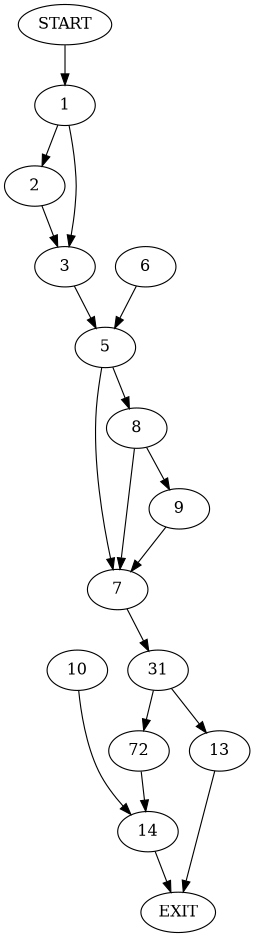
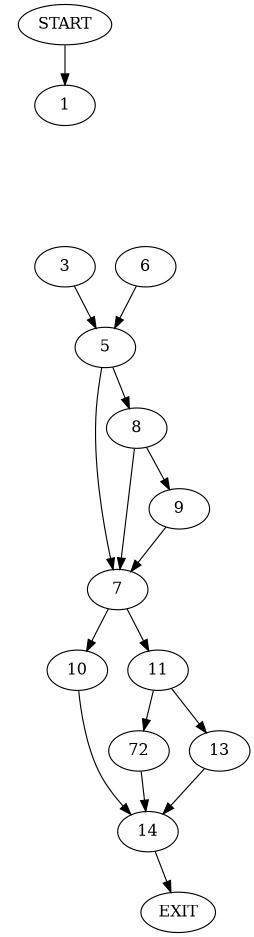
(76, 180) -> none
(35, 186) -> none
none -> (100, 625)
(158, 670) -> (158, 670)
(200, 826) -> (188, 787)
